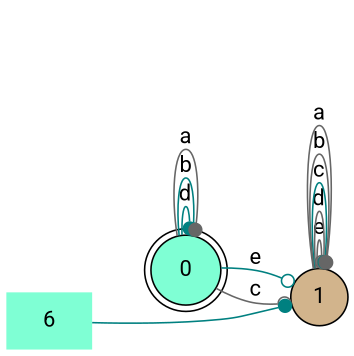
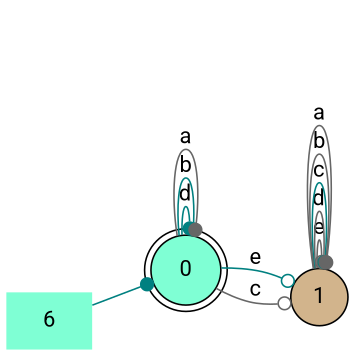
(186, 322) -> (117, 296)
